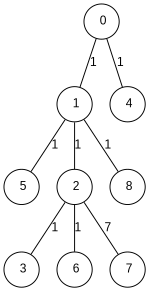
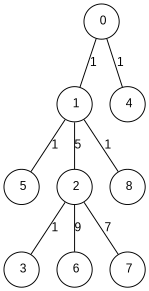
(78, 146) -> (78, 146)
(78, 228) -> (78, 228)
